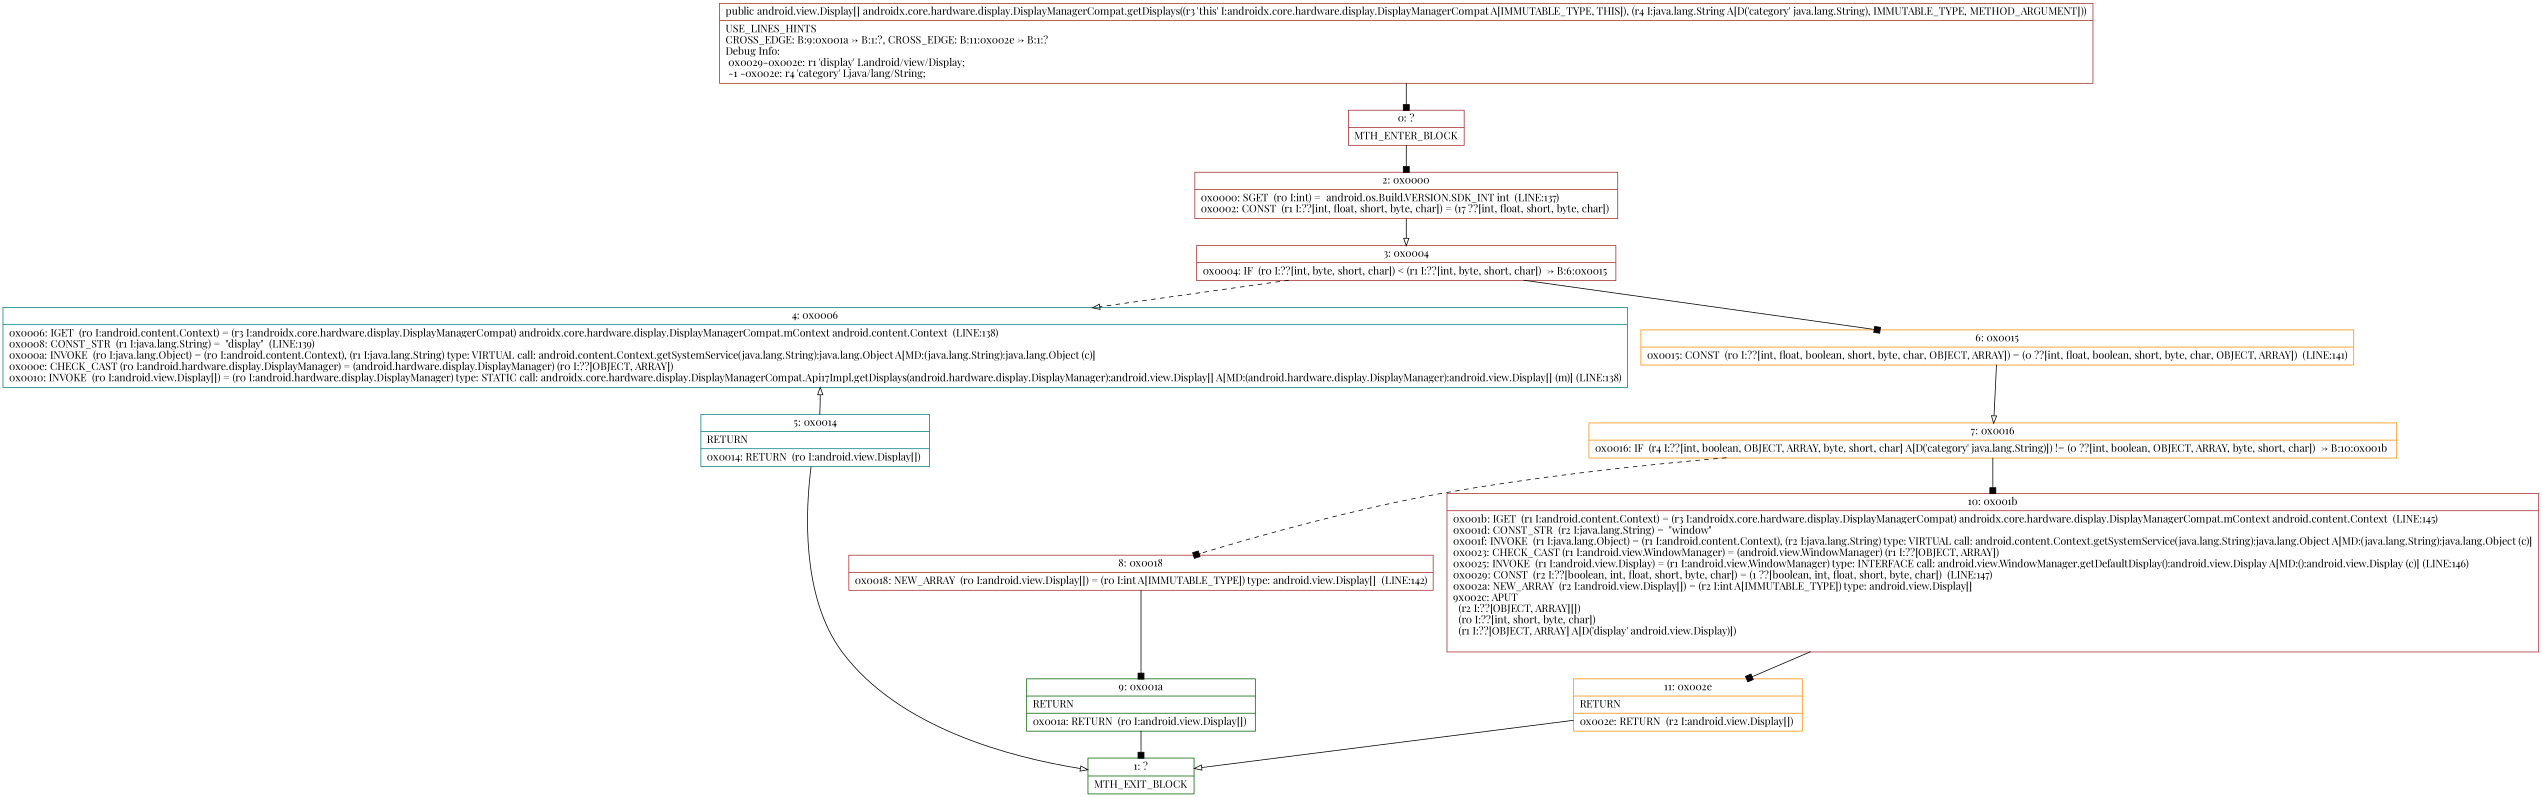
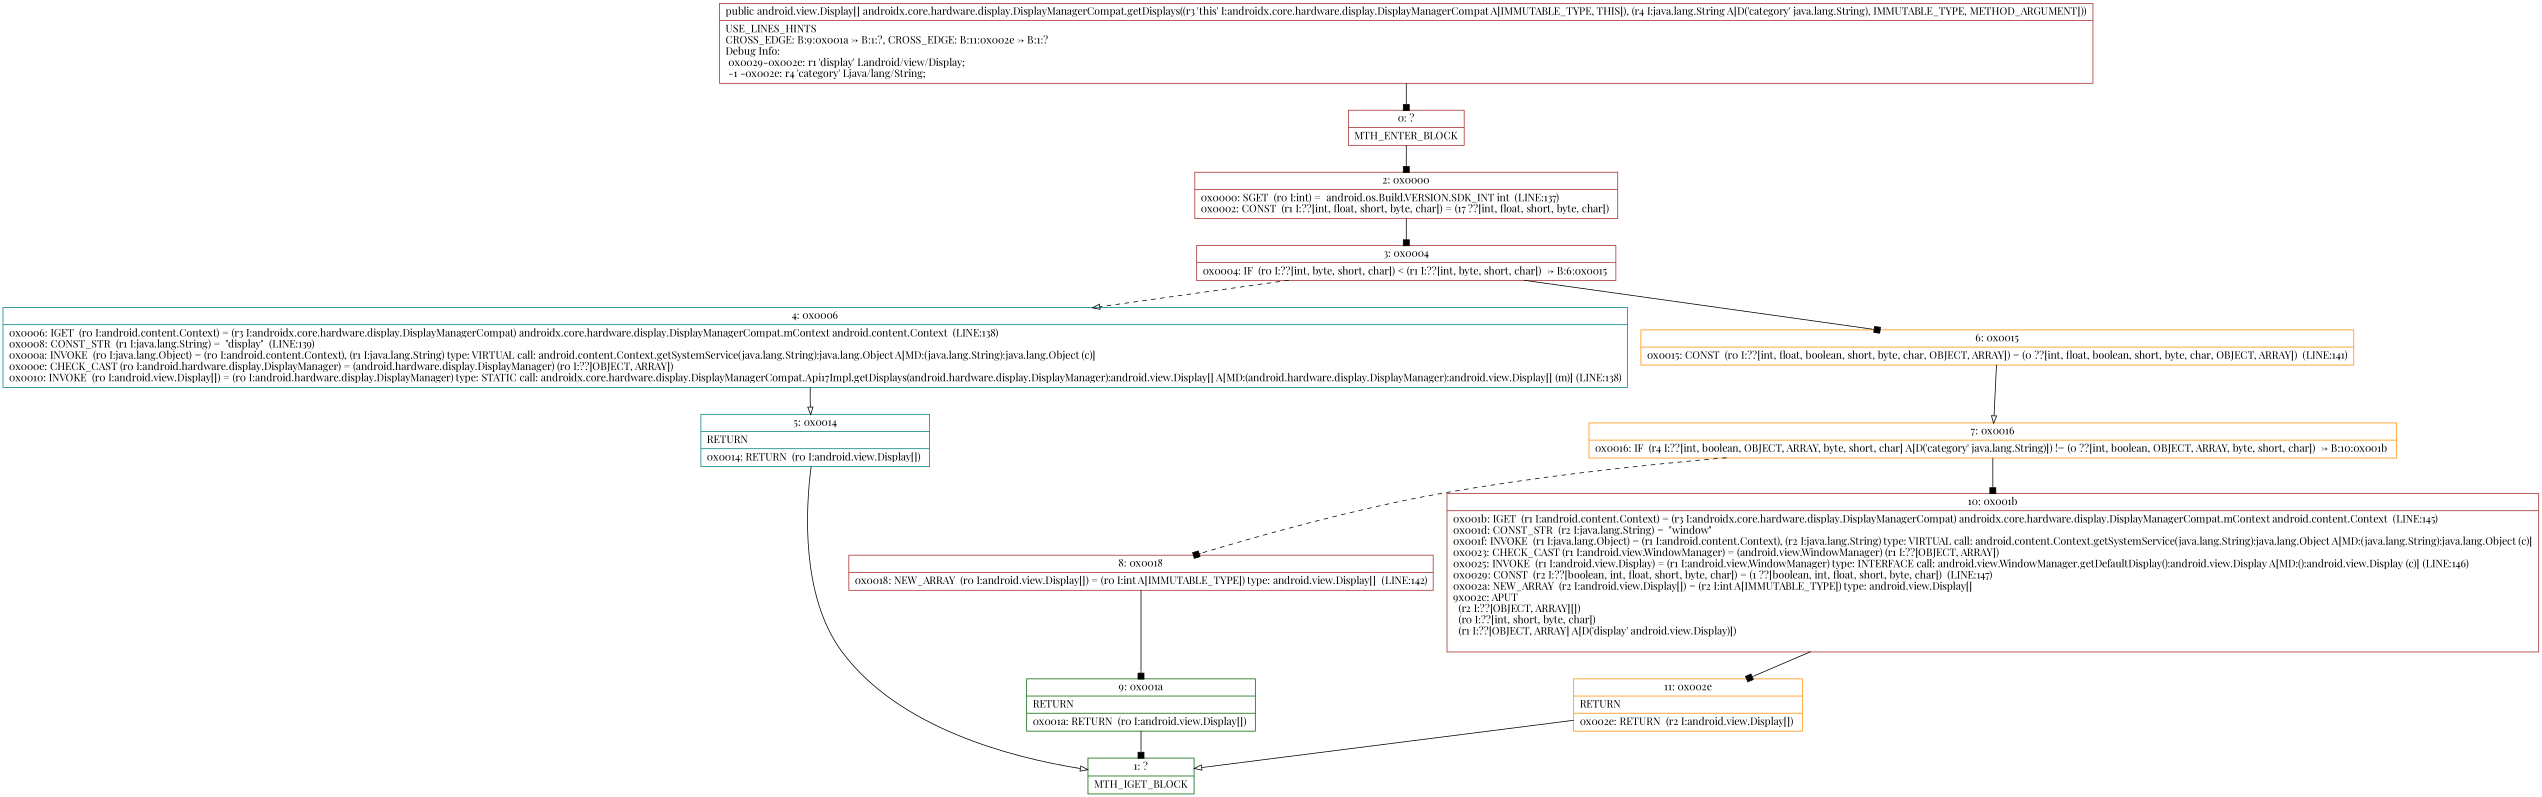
(1406, 228) -> (1406, 228)
(820, 405) -> (810, 397)
(1141, 785) -> (1141, 785)
